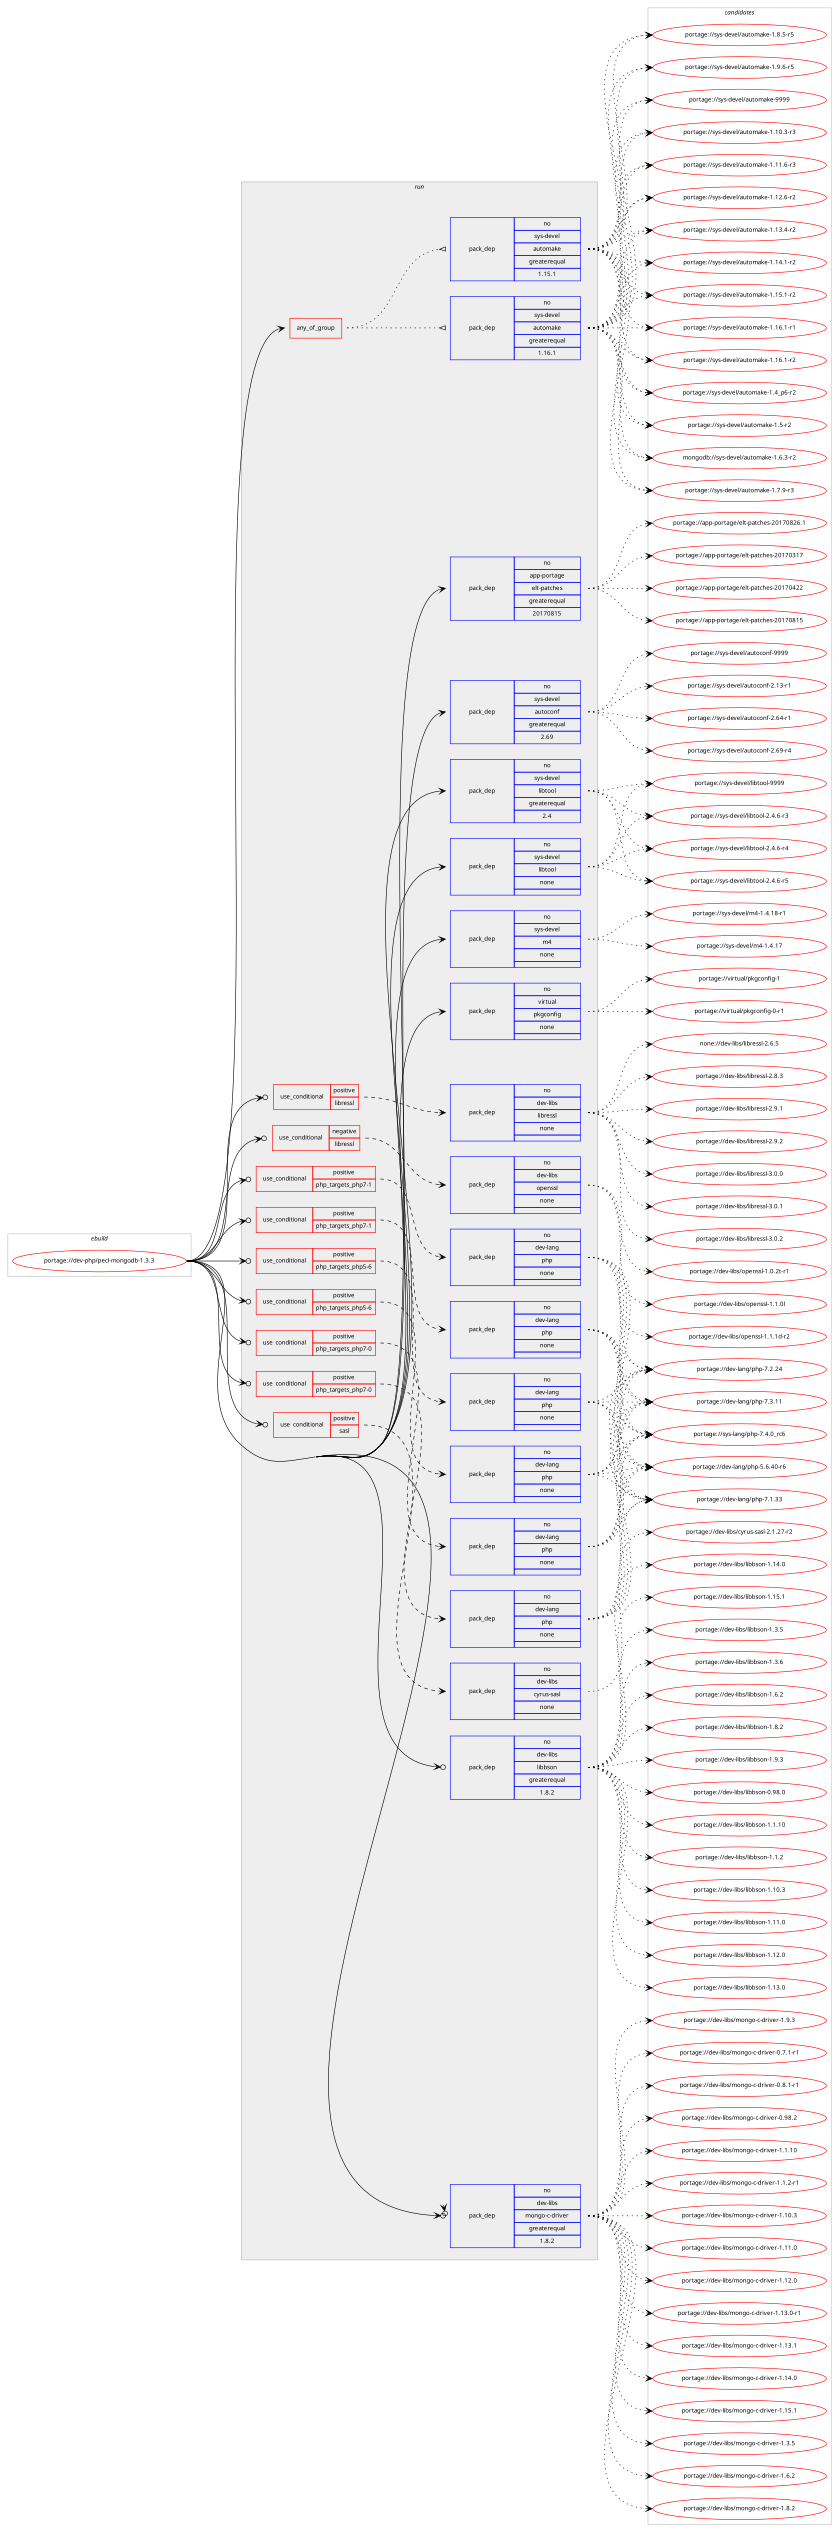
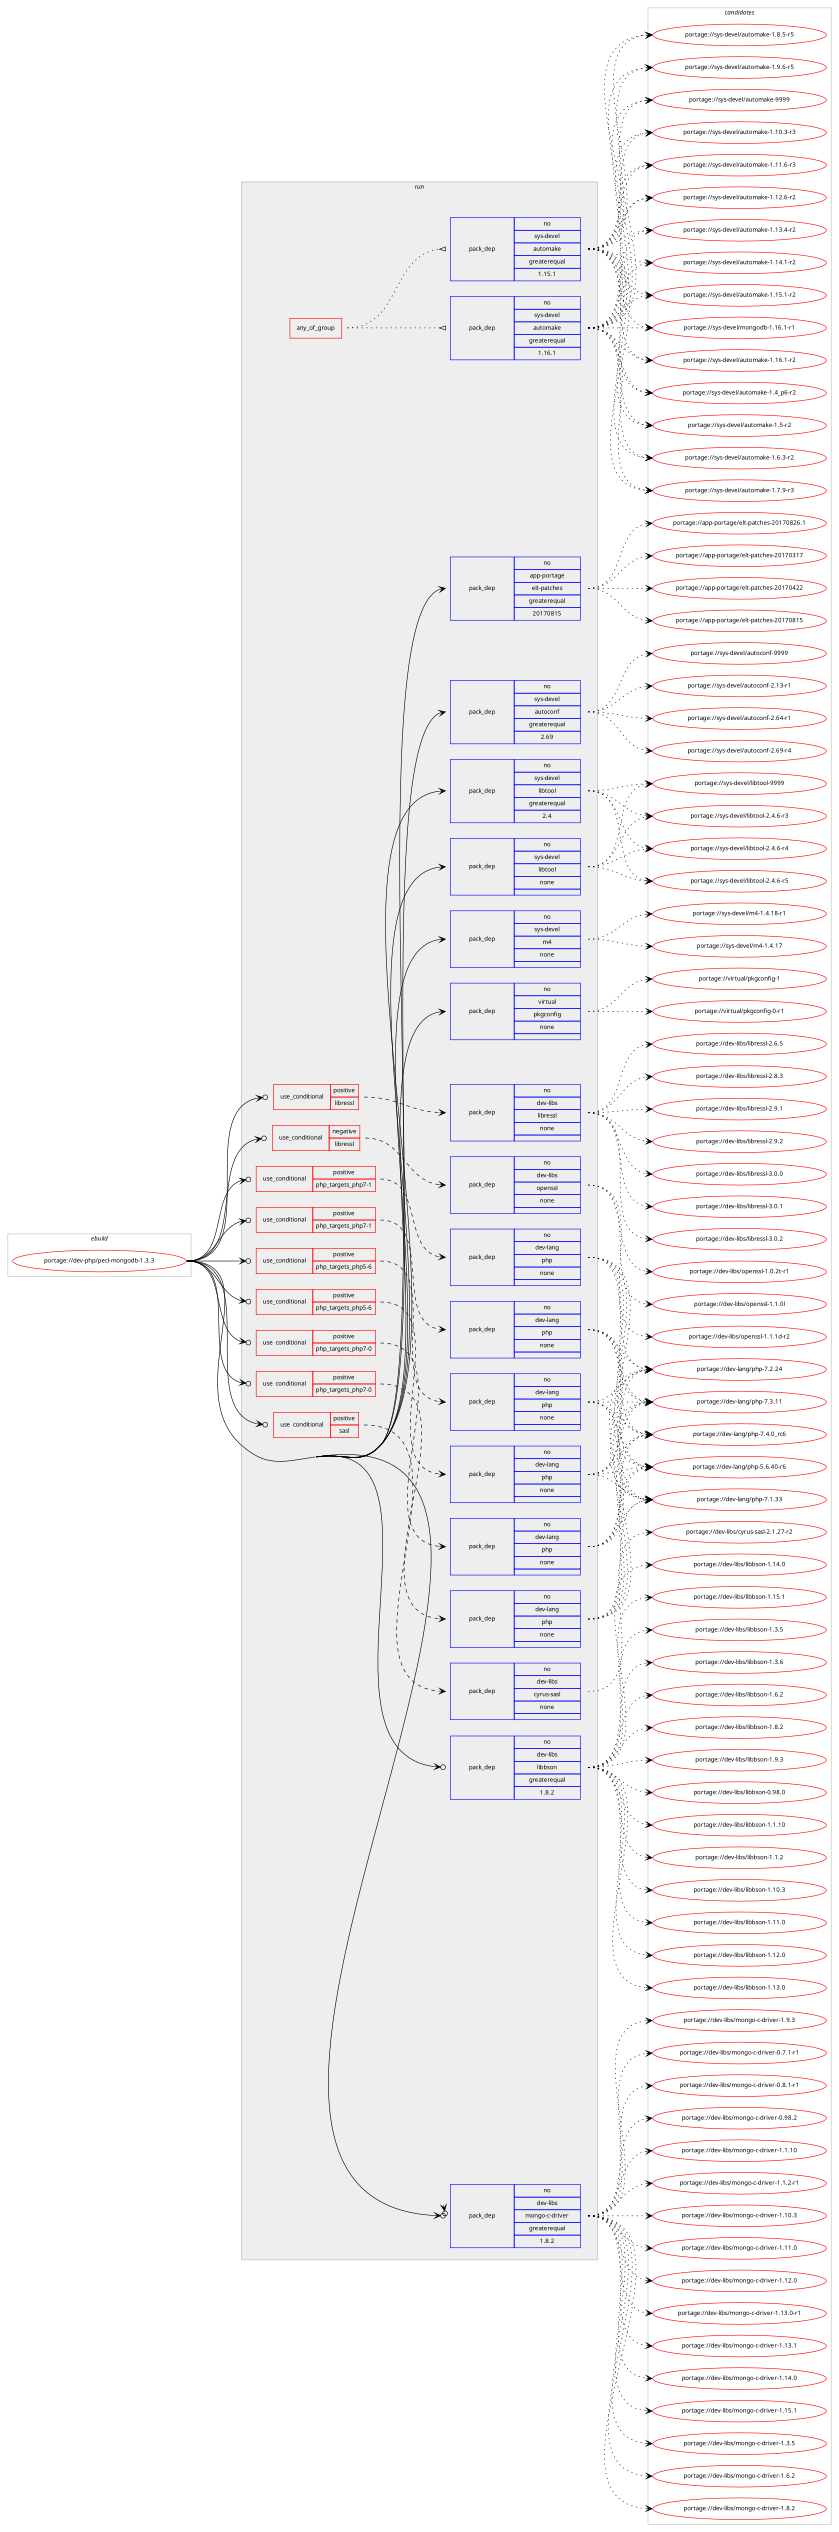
(740, 328) -> (740, 328)
(740, 458) -> (740, 458)
(236, 797) -> none
(740, 1044) -> (740, 1044)
(740, 1435) -> (740, 1435)
